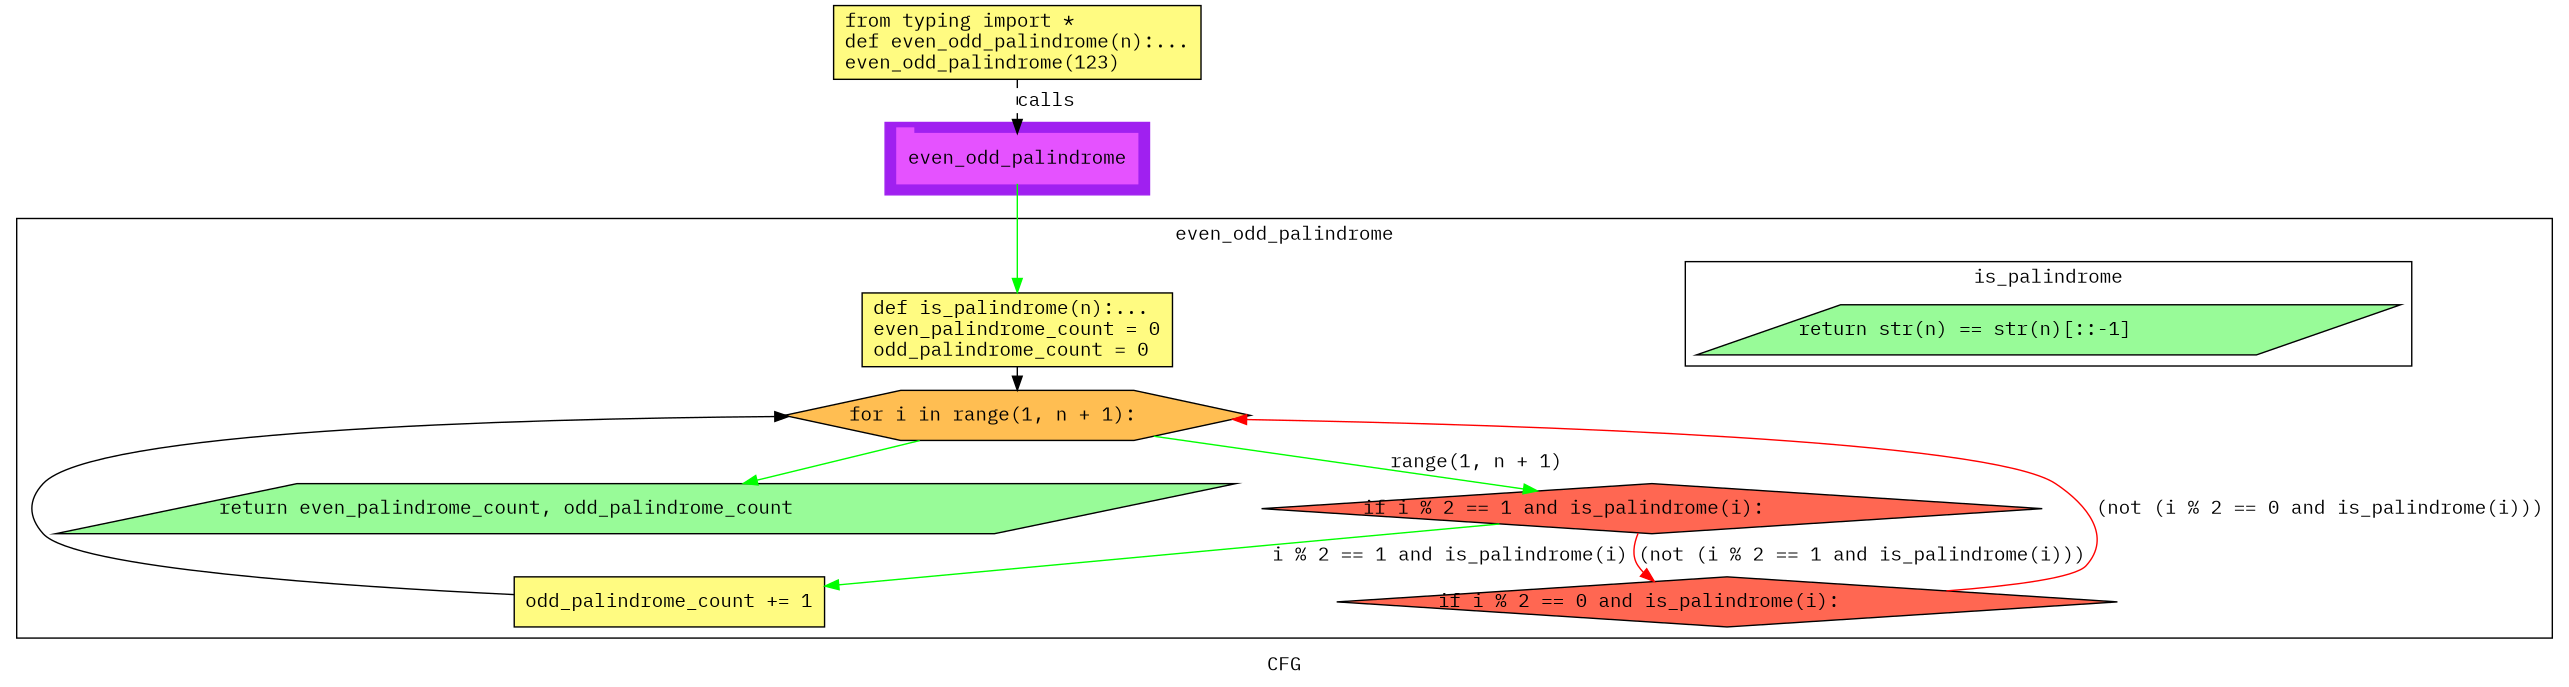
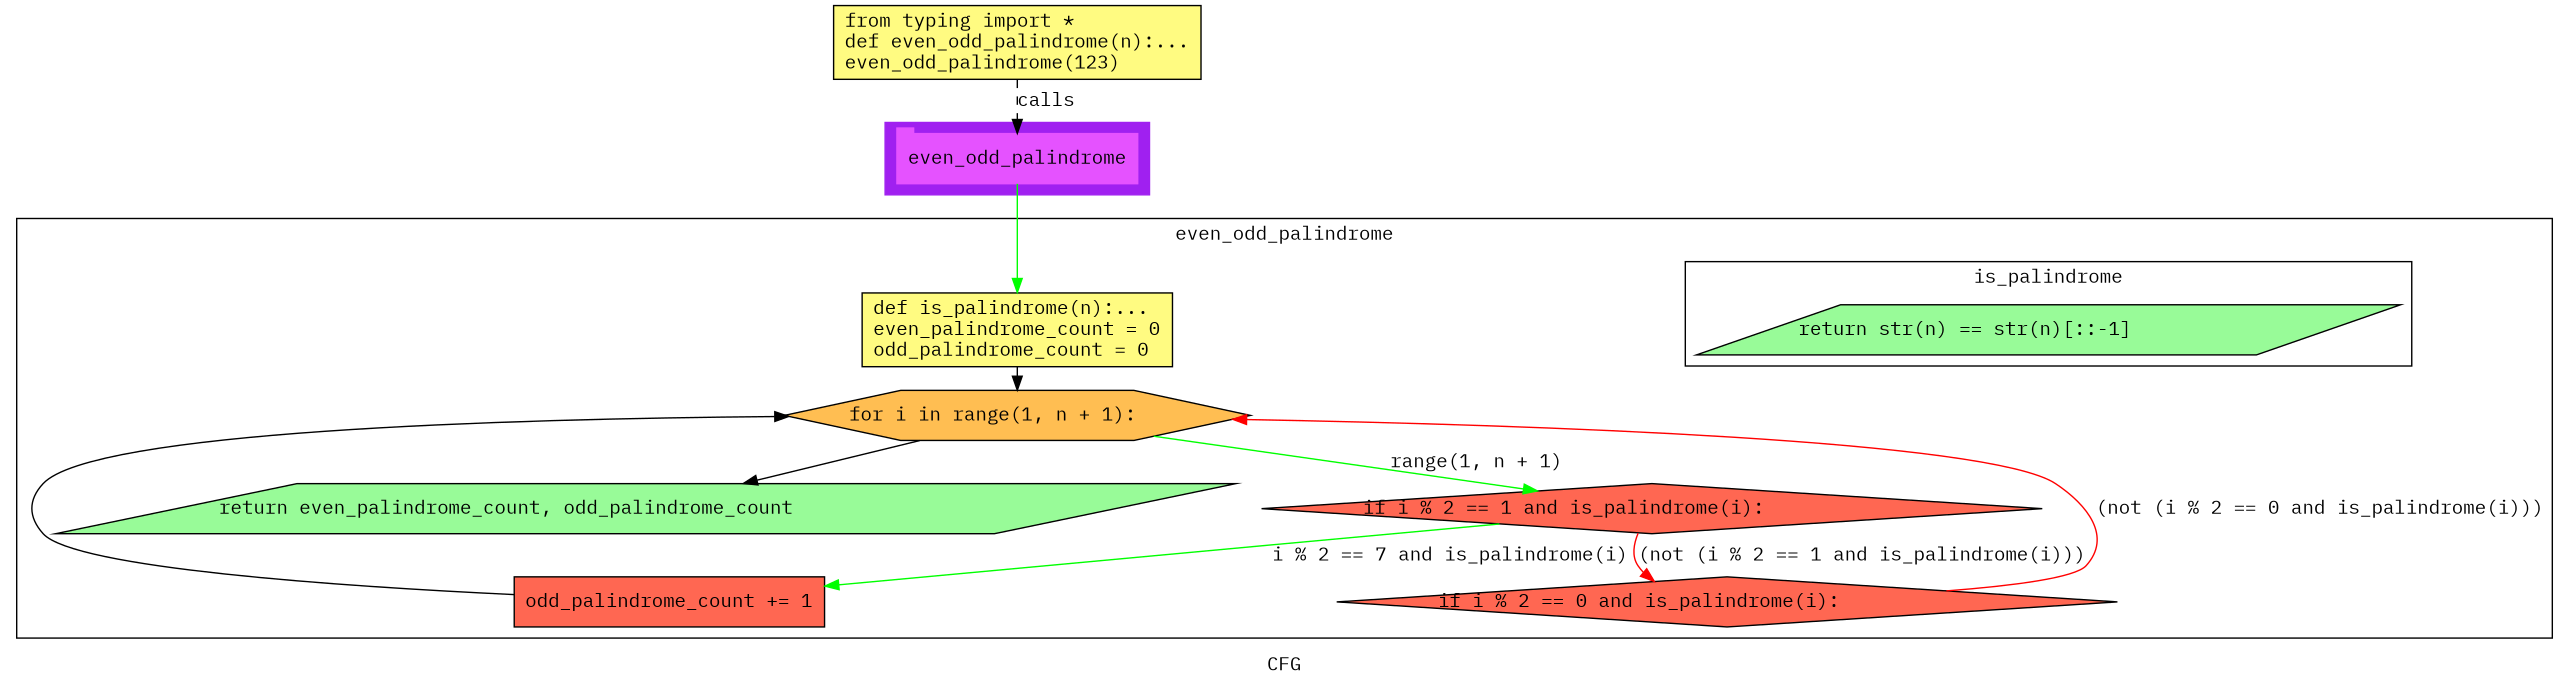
(838, 460) -> (838, 460)
(1450, 555) -> (1450, 555)
(669, 602) -> (669, 602)
